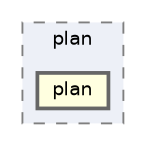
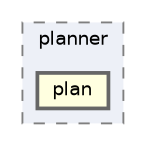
(73, 40) -> (73, 40)
